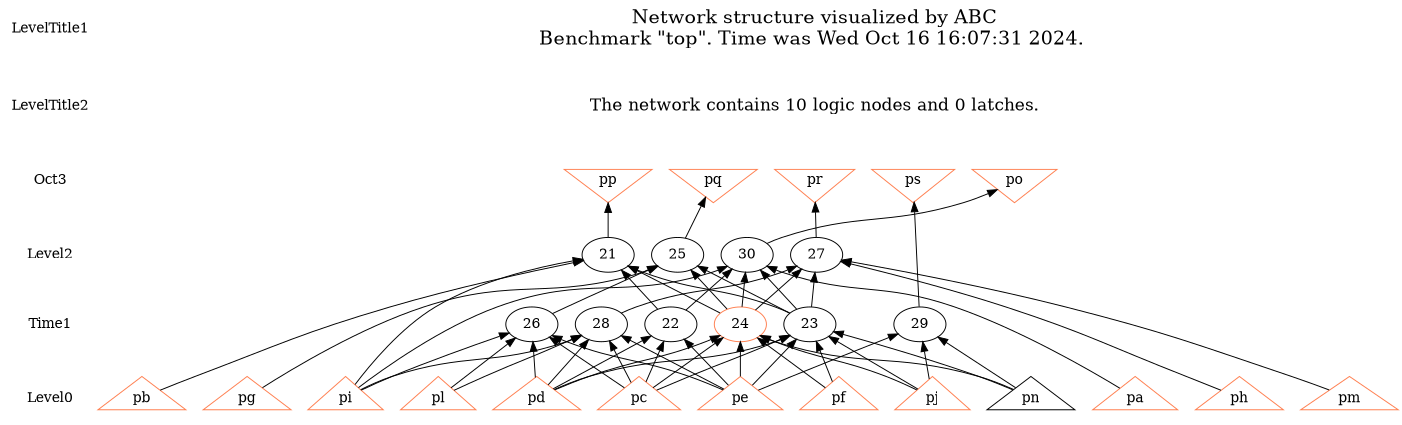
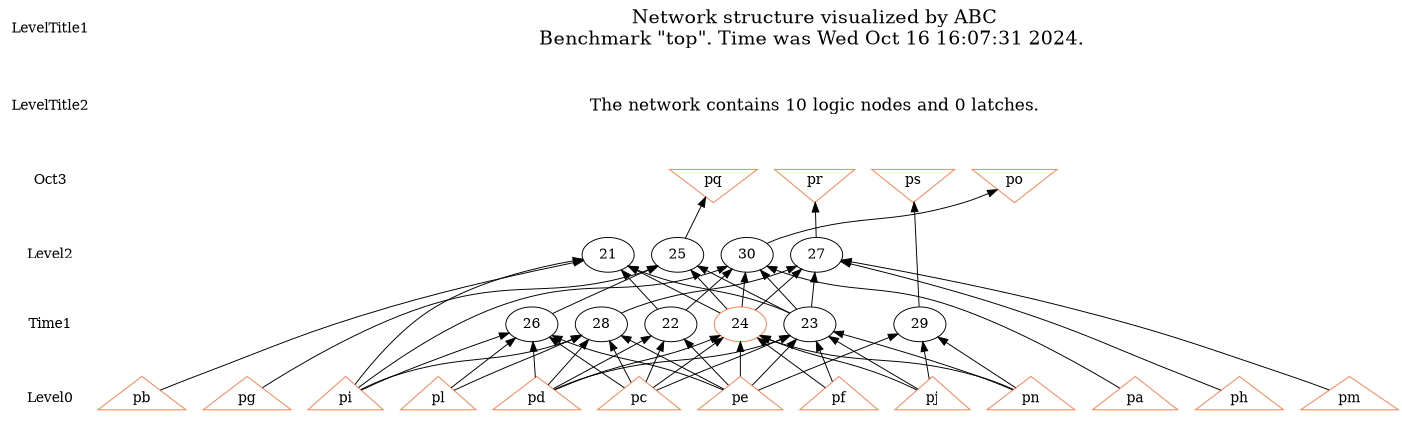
(608, 181) -> none
(1031, 399) -> (1031, 399)
